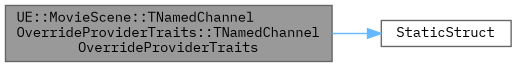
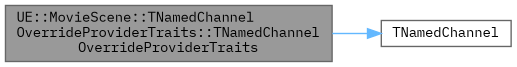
(446, 33) -> (446, 33)
